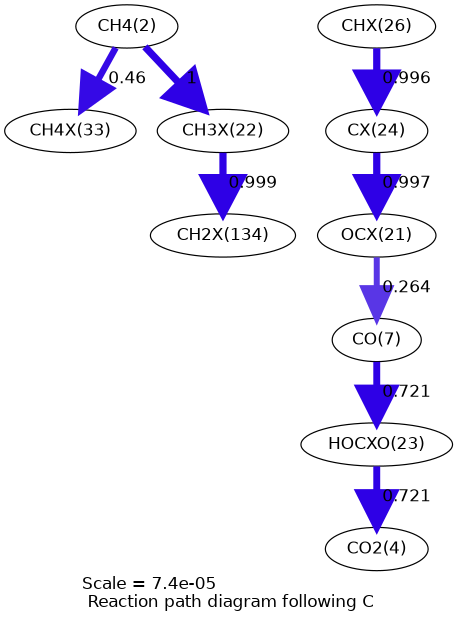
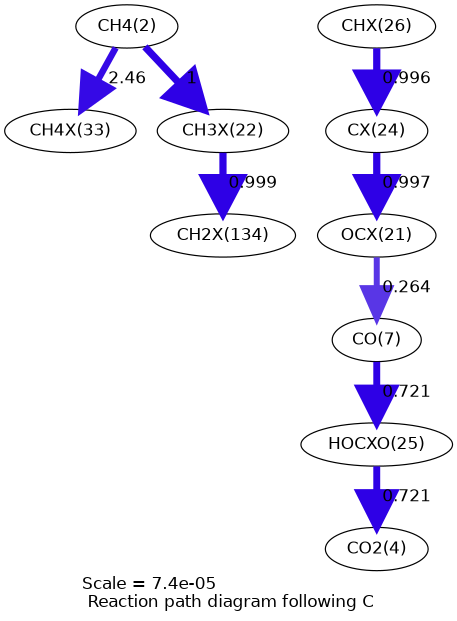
(125, 79) -> (125, 79)
(377, 445) -> (377, 445)
